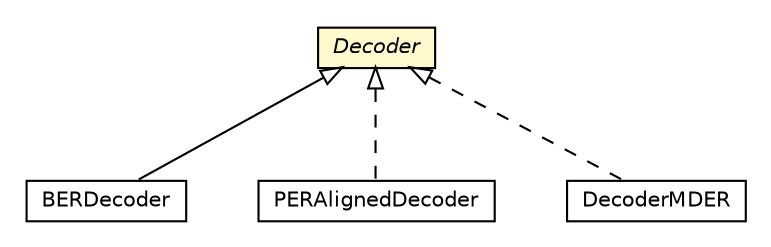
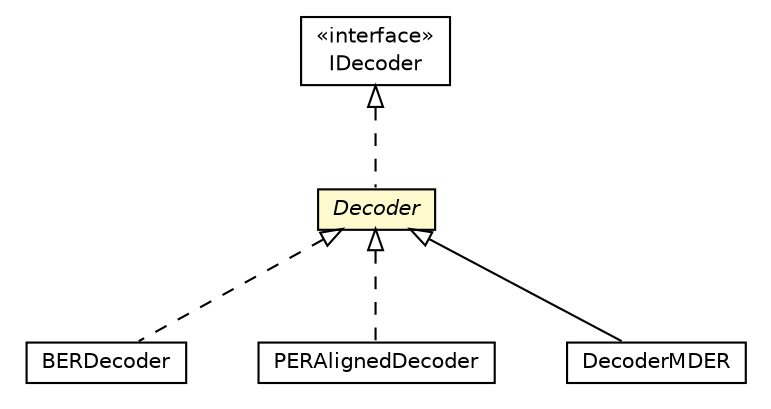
none -> (376, 51)
(526, 128) -> (526, 290)
(231, 129) -> (231, 290)
